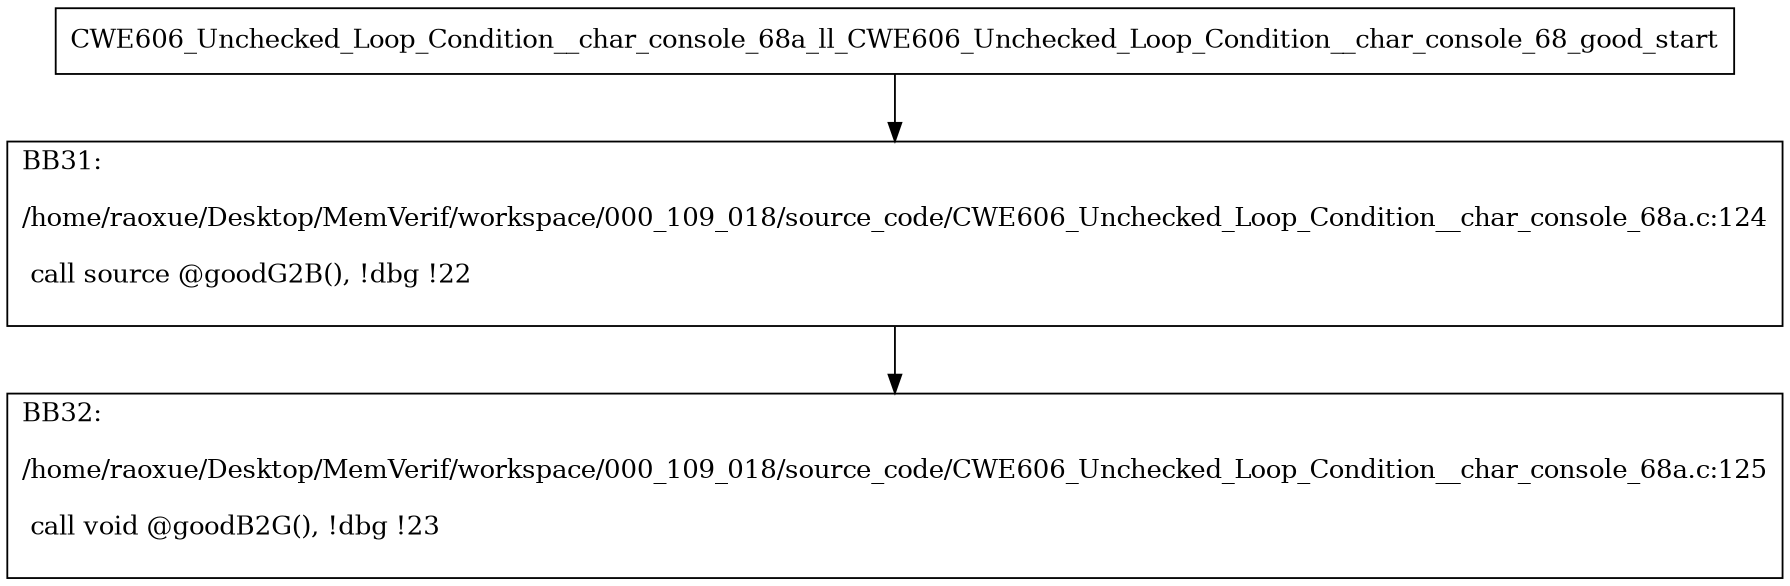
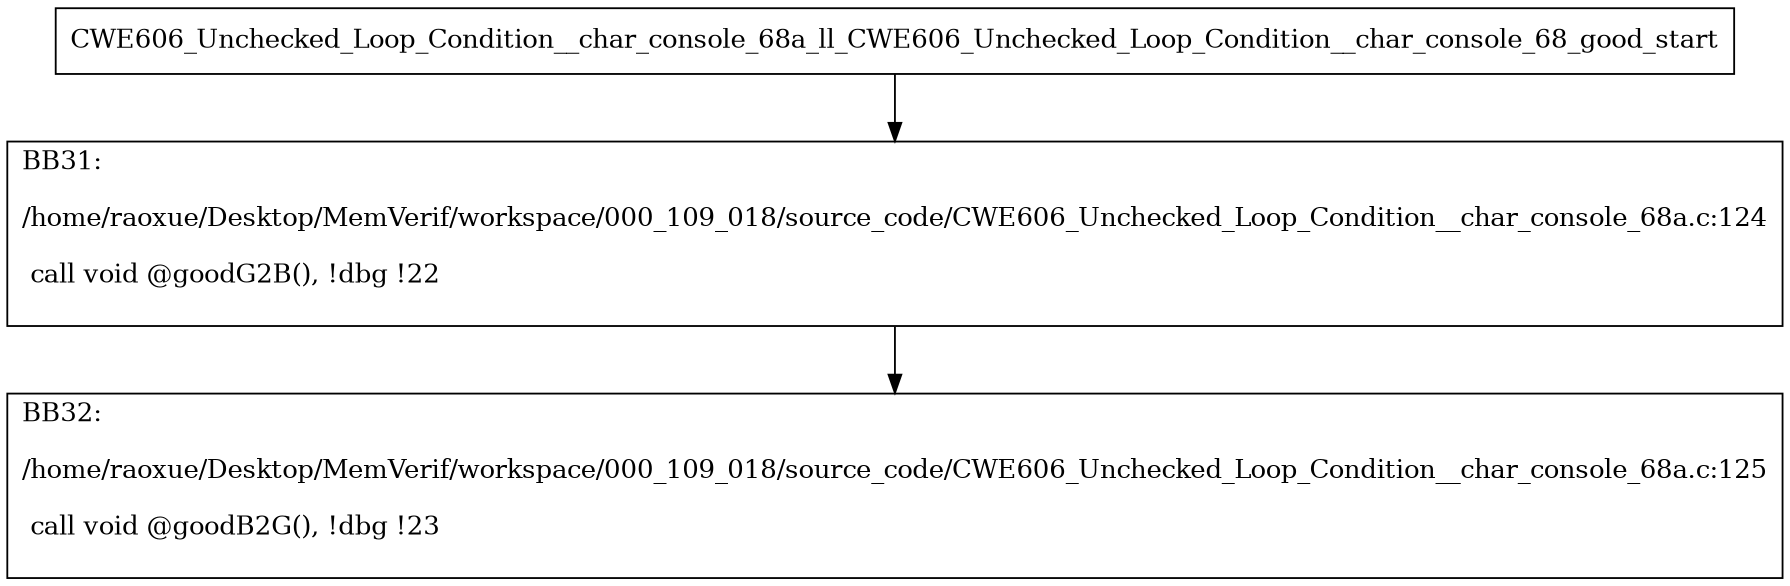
(247, 275) -> (231, 275)
